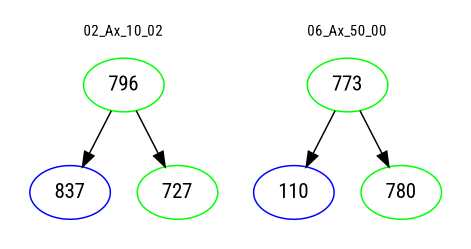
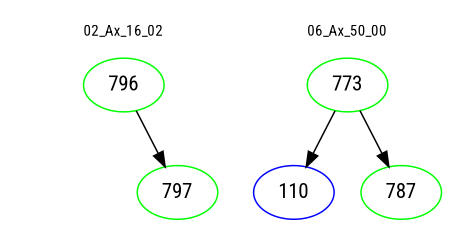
(124, 32) -> (124, 32)
(70, 192) -> none
(178, 192) -> (178, 192)
(401, 192) -> (401, 192)
